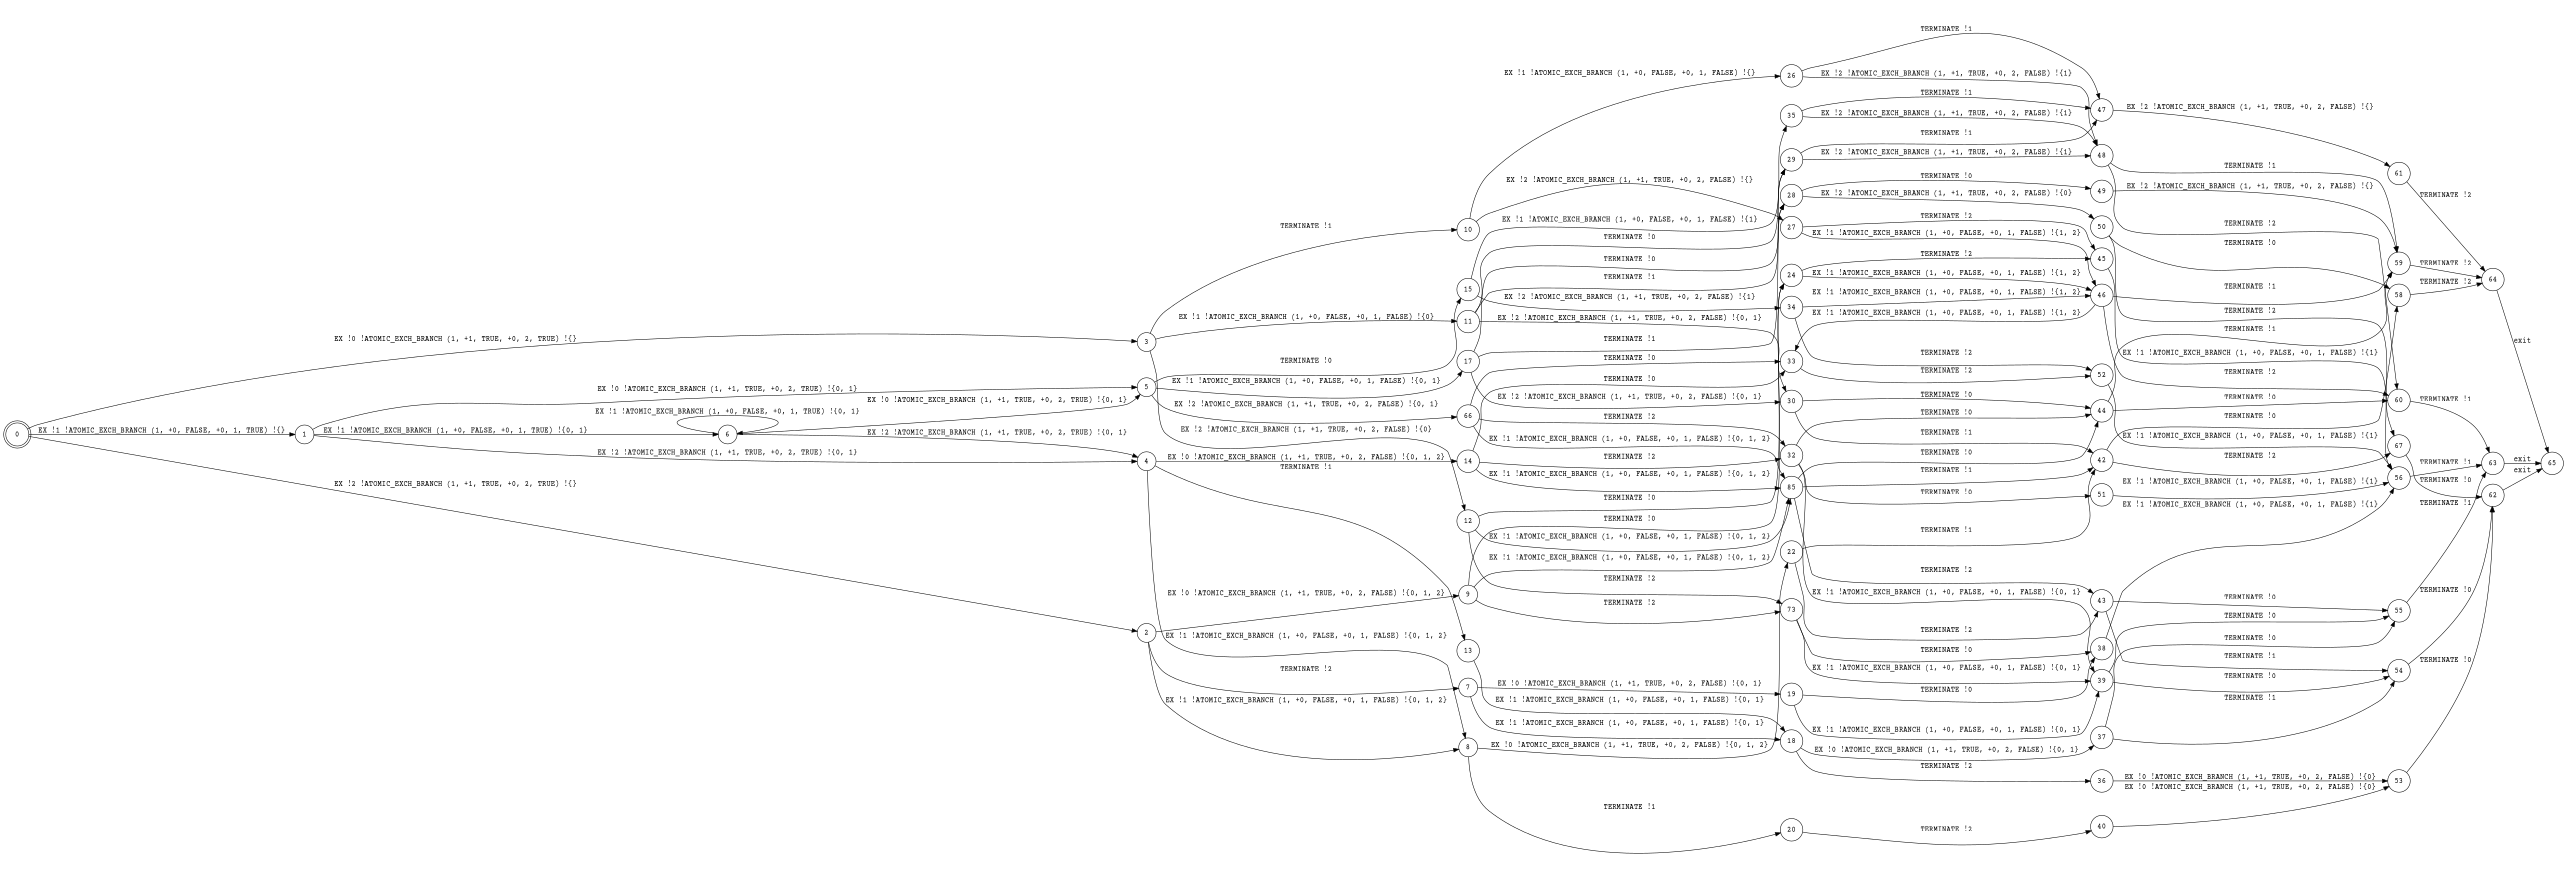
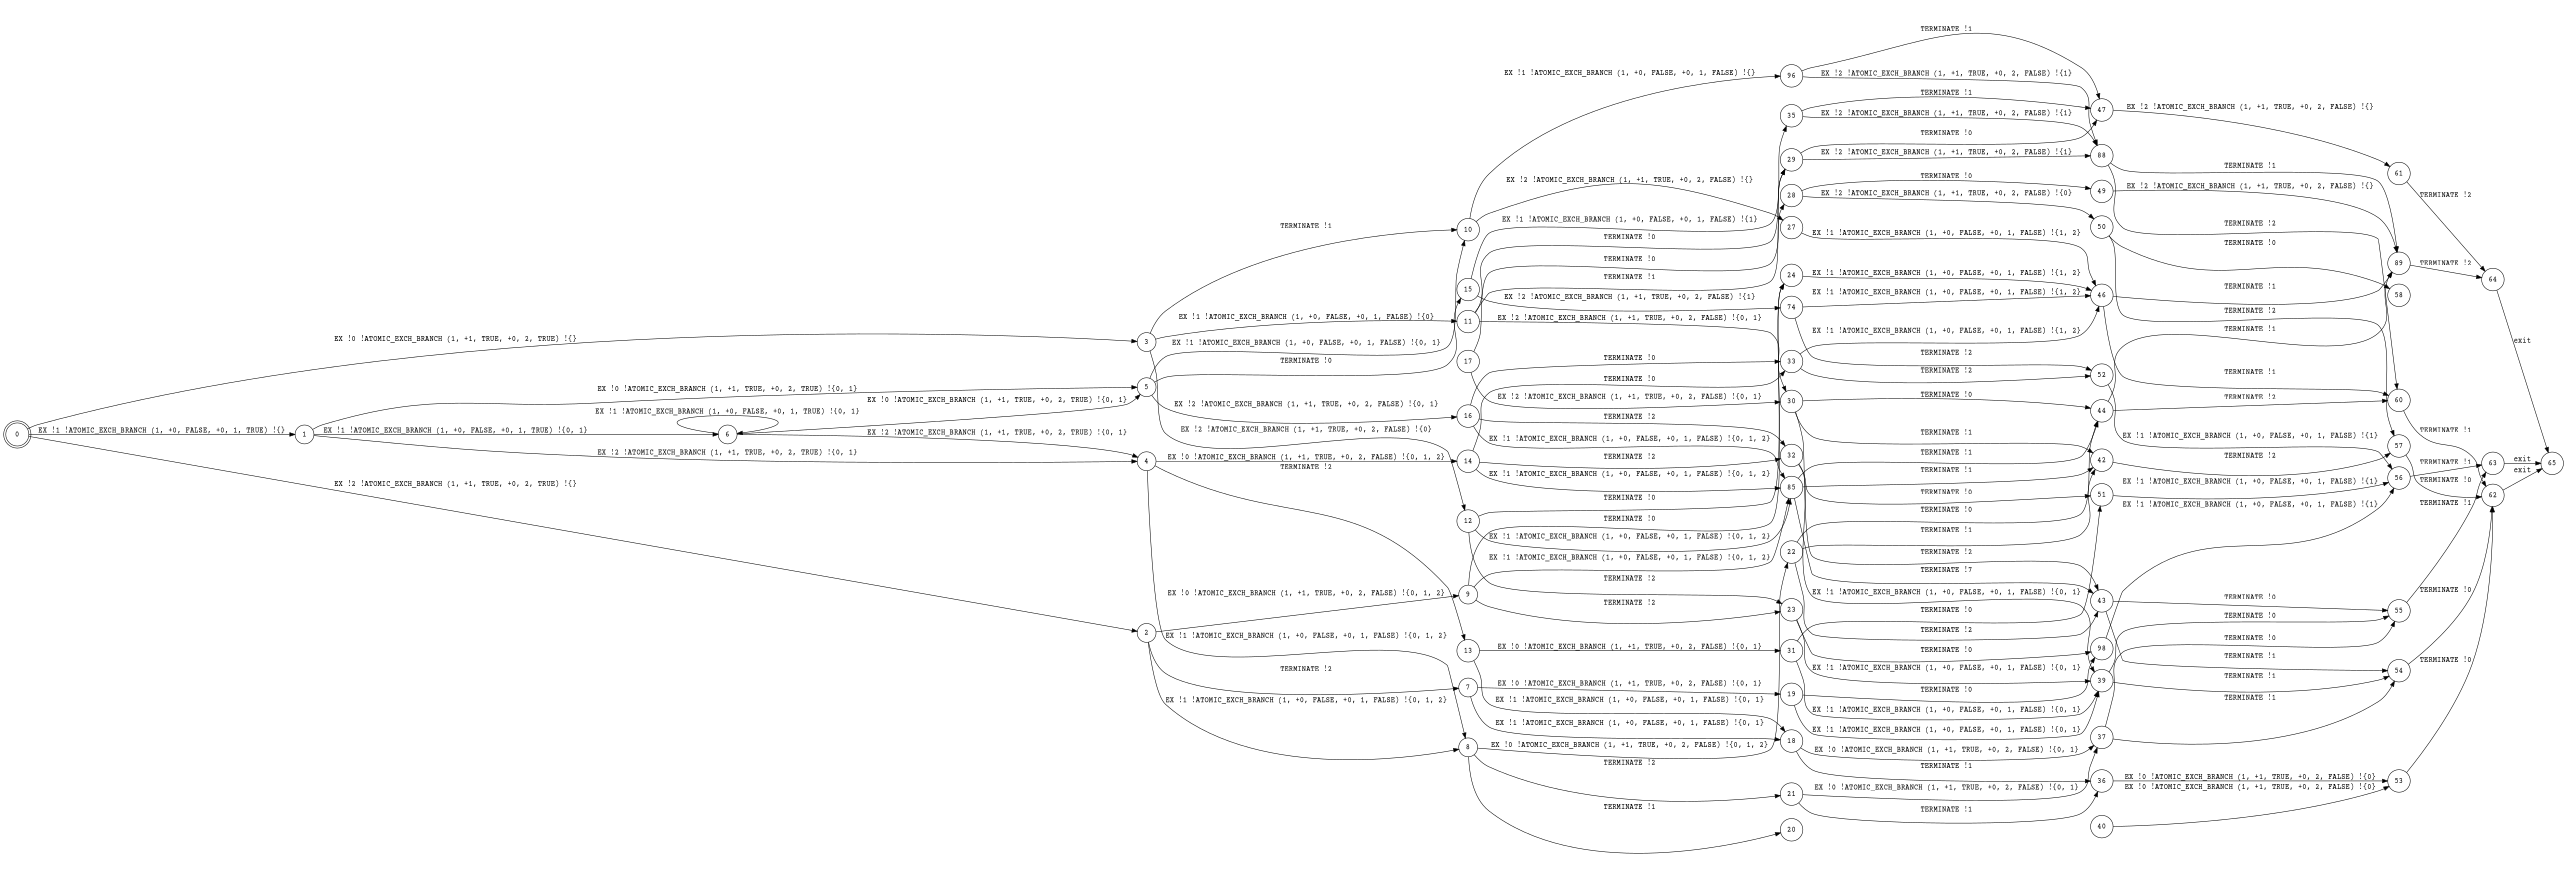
(1792, 76) -> (1792, 76)
(1947, 133) -> (1947, 133)
(2102, 156) -> (2102, 156)
(2102, 259) -> none
(2399, 263) -> (2399, 263)
(2444, 291) -> none
(1792, 307) -> (1792, 307)
(1944, 321) -> (1954, 343)
(1692, 350) -> none
(2250, 372) -> (2250, 372)
(2250, 397) -> (2250, 397)
(1310, 398) -> (1345, 355)
(2456, 414) -> (2446, 445)
(1468, 416) -> (1468, 416)
(1936, 418) -> (1981, 523)
(2294, 429) -> none
(2399, 446) -> (2399, 446)
(1947, 453) -> (1947, 453)
(1306, 467) -> (1306, 467)
none -> (1886, 564)
(1947, 570) -> (1947, 570)
(1792, 610) -> (1792, 610)
(2102, 649) -> (2102, 649)
none -> (1792, 651)
(2250, 676) -> (2250, 676)
(1947, 766) -> (1947, 766)
none -> (1792, 794)
(1944, 845) -> none
